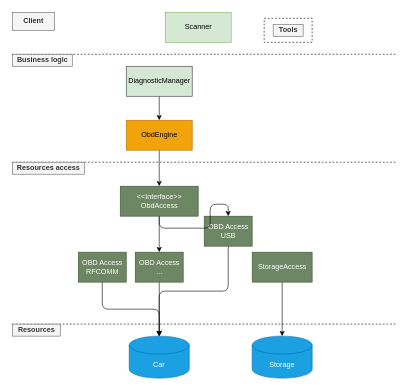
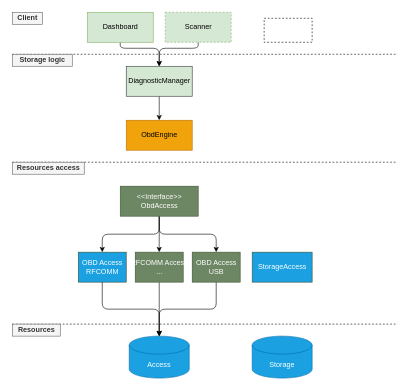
(33, 21) -> (27, 18)
none -> (120, 27)
(198, 27) -> (198, 27)
(288, 30) -> none
none -> (135, 48)
none -> (182, 48)
(43, 60) -> (43, 60)
(159, 180) -> none
(228, 231) -> (216, 267)
none -> (102, 239)
(102, 267) -> (102, 267)
(160, 267) -> (160, 267)
(282, 267) -> (282, 267)
(282, 330) -> none
(159, 365) -> (159, 365)
